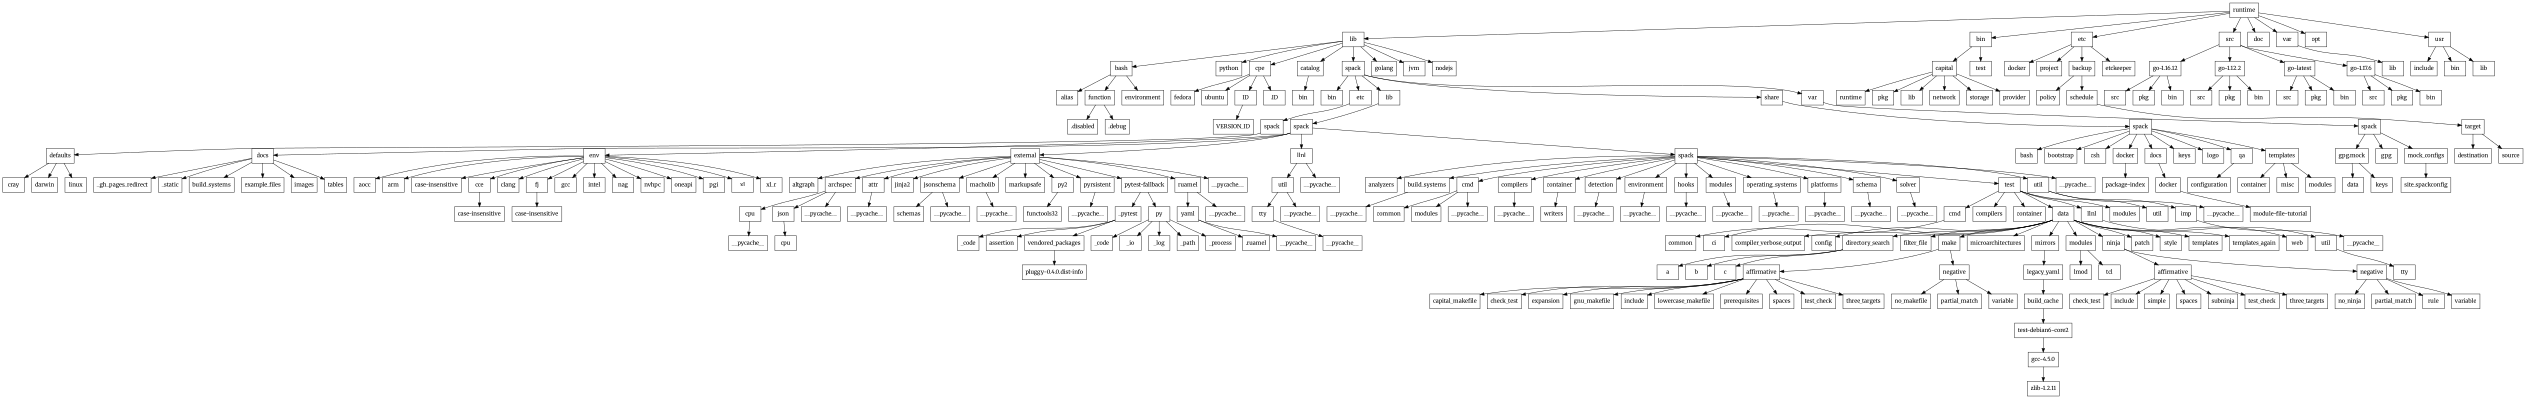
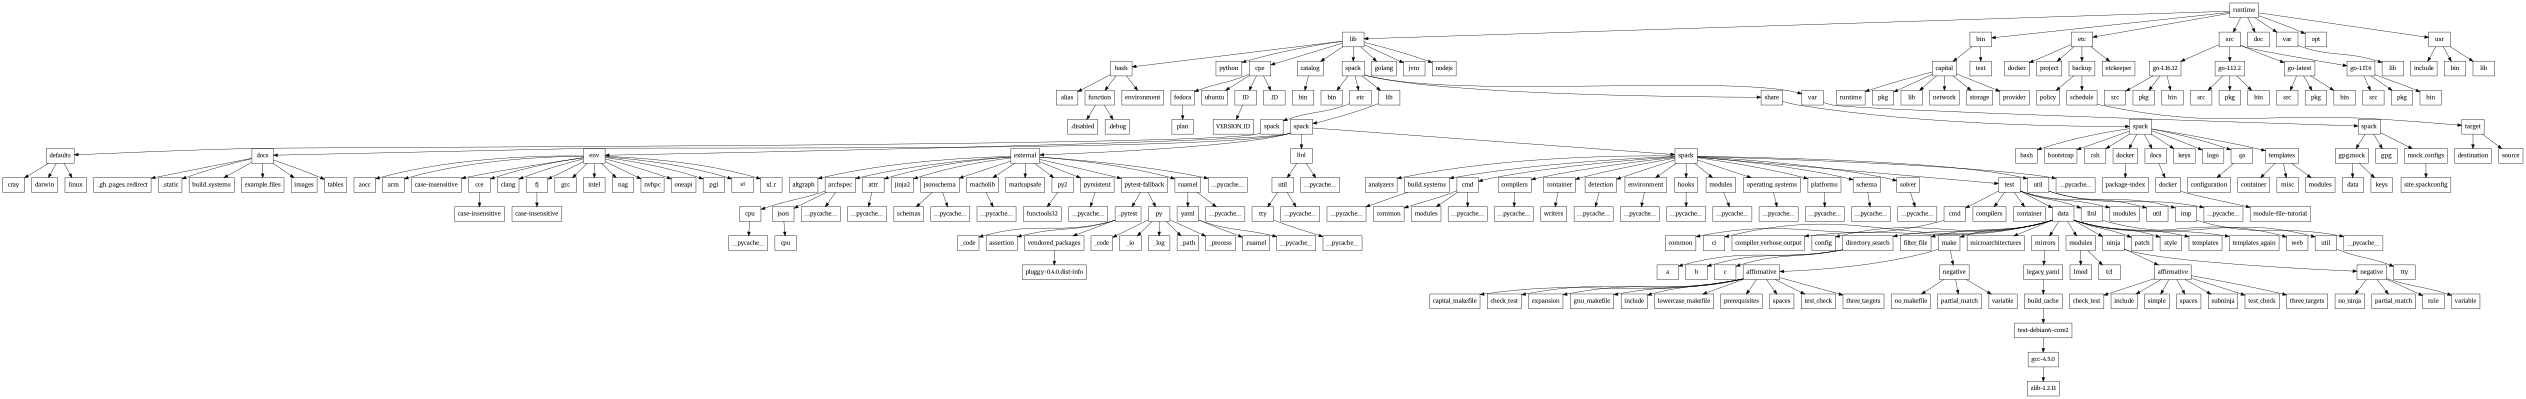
none -> (1183, 127)
